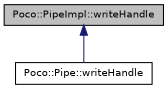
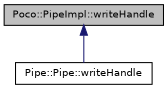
(84, 73) -> (84, 73)
